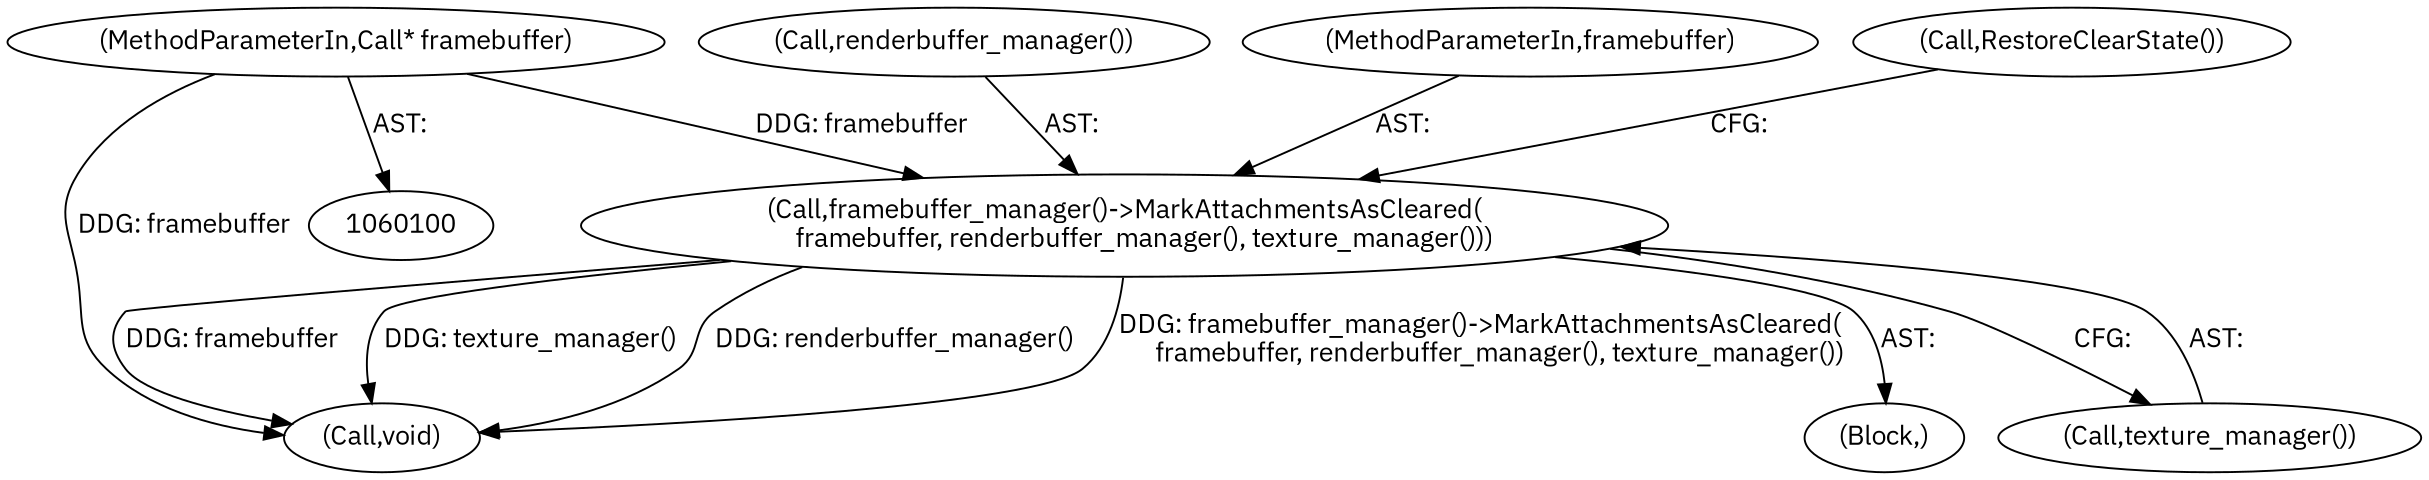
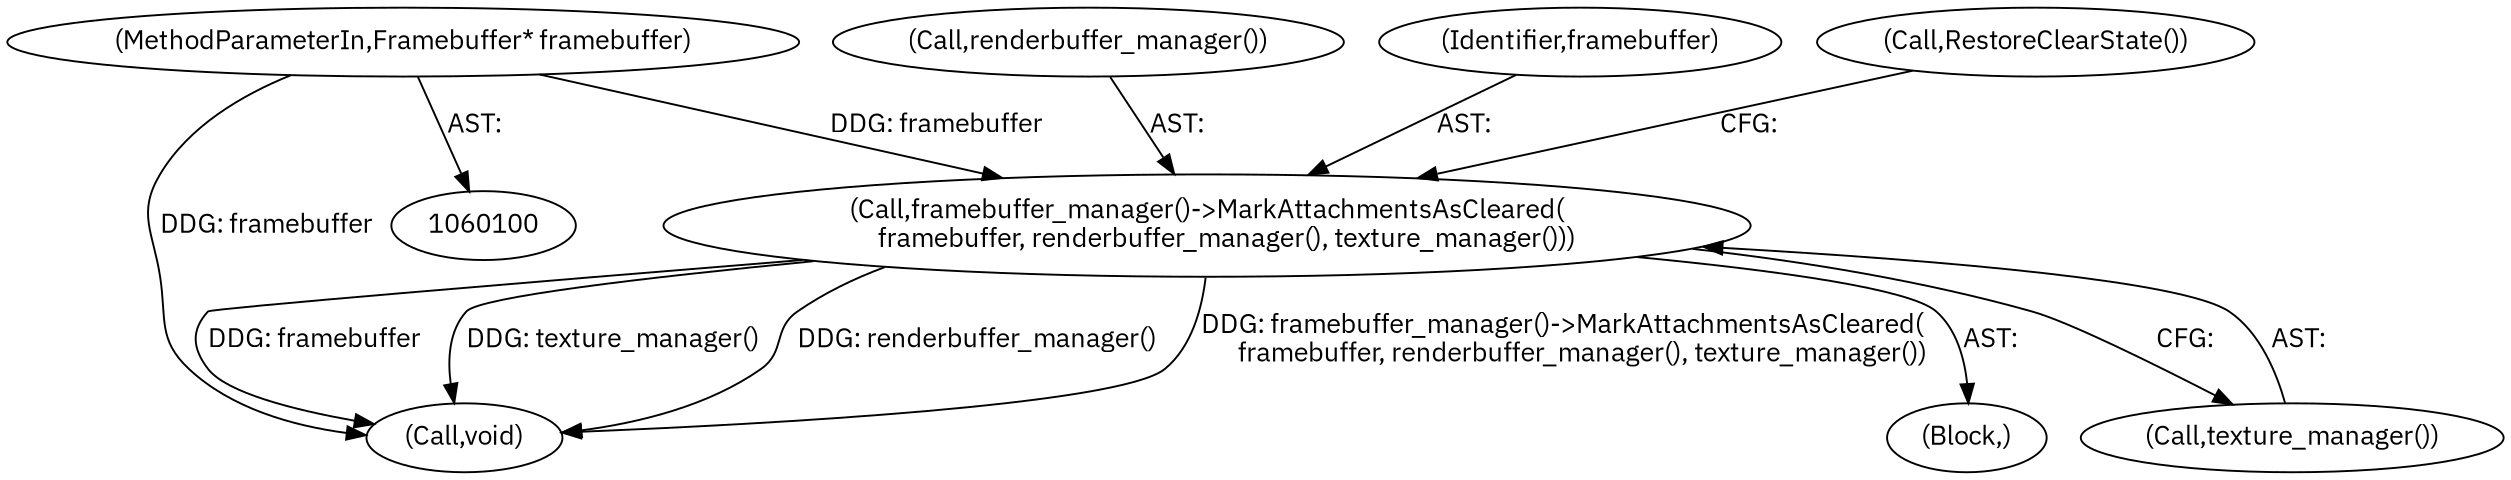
(336, 42) -> (403, 42)
(1530, 42) -> (1580, 42)
